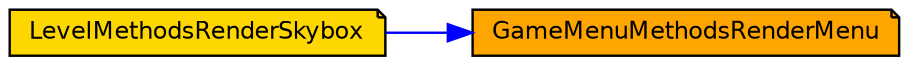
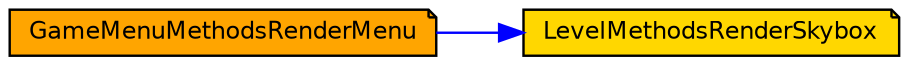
(417, 33) -> (468, 33)
